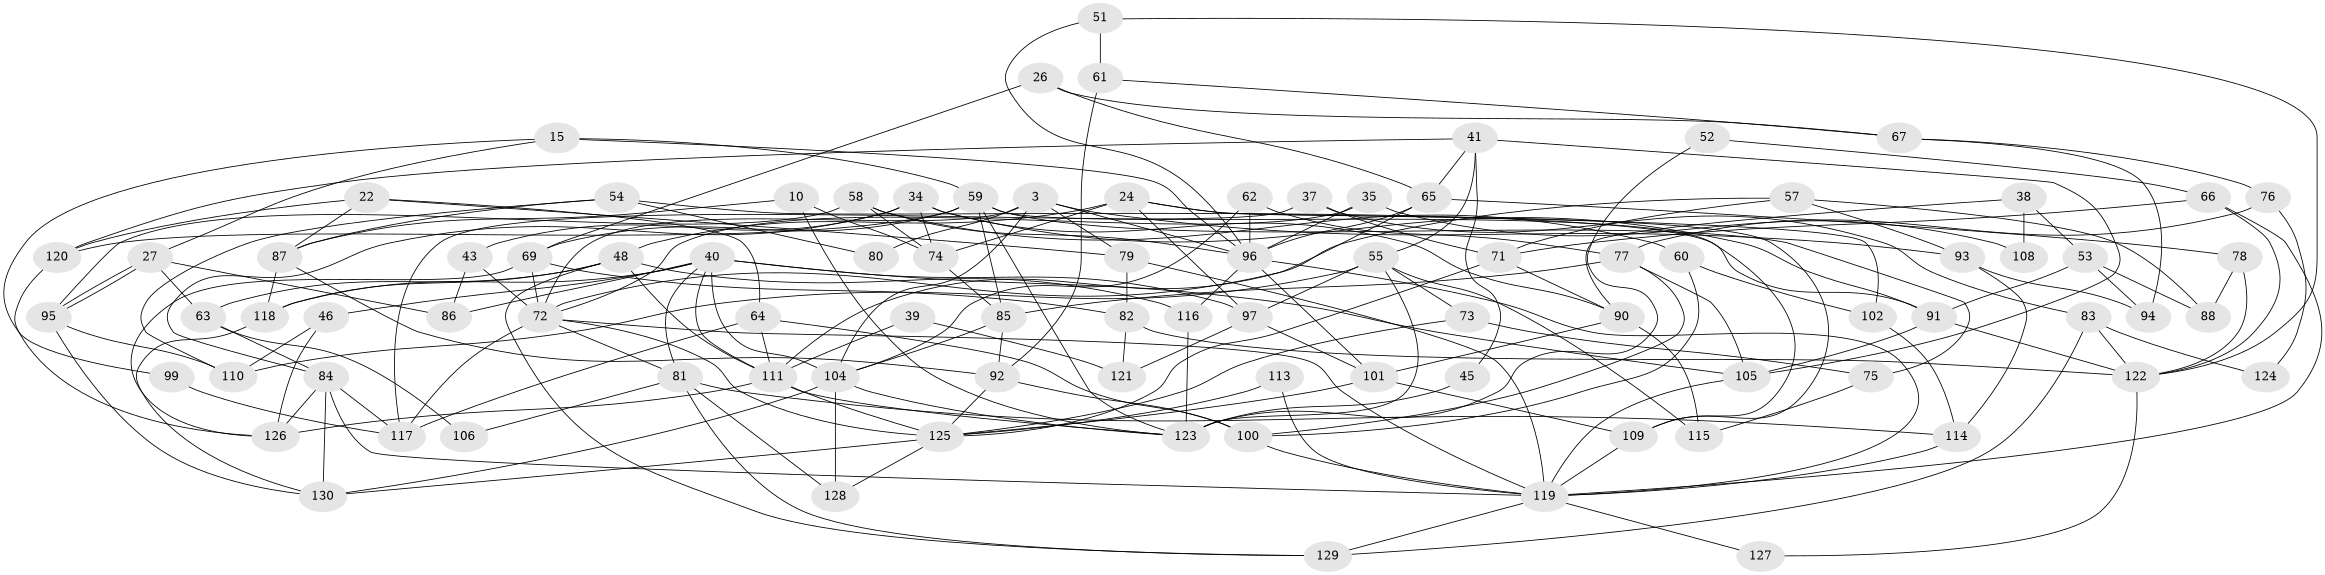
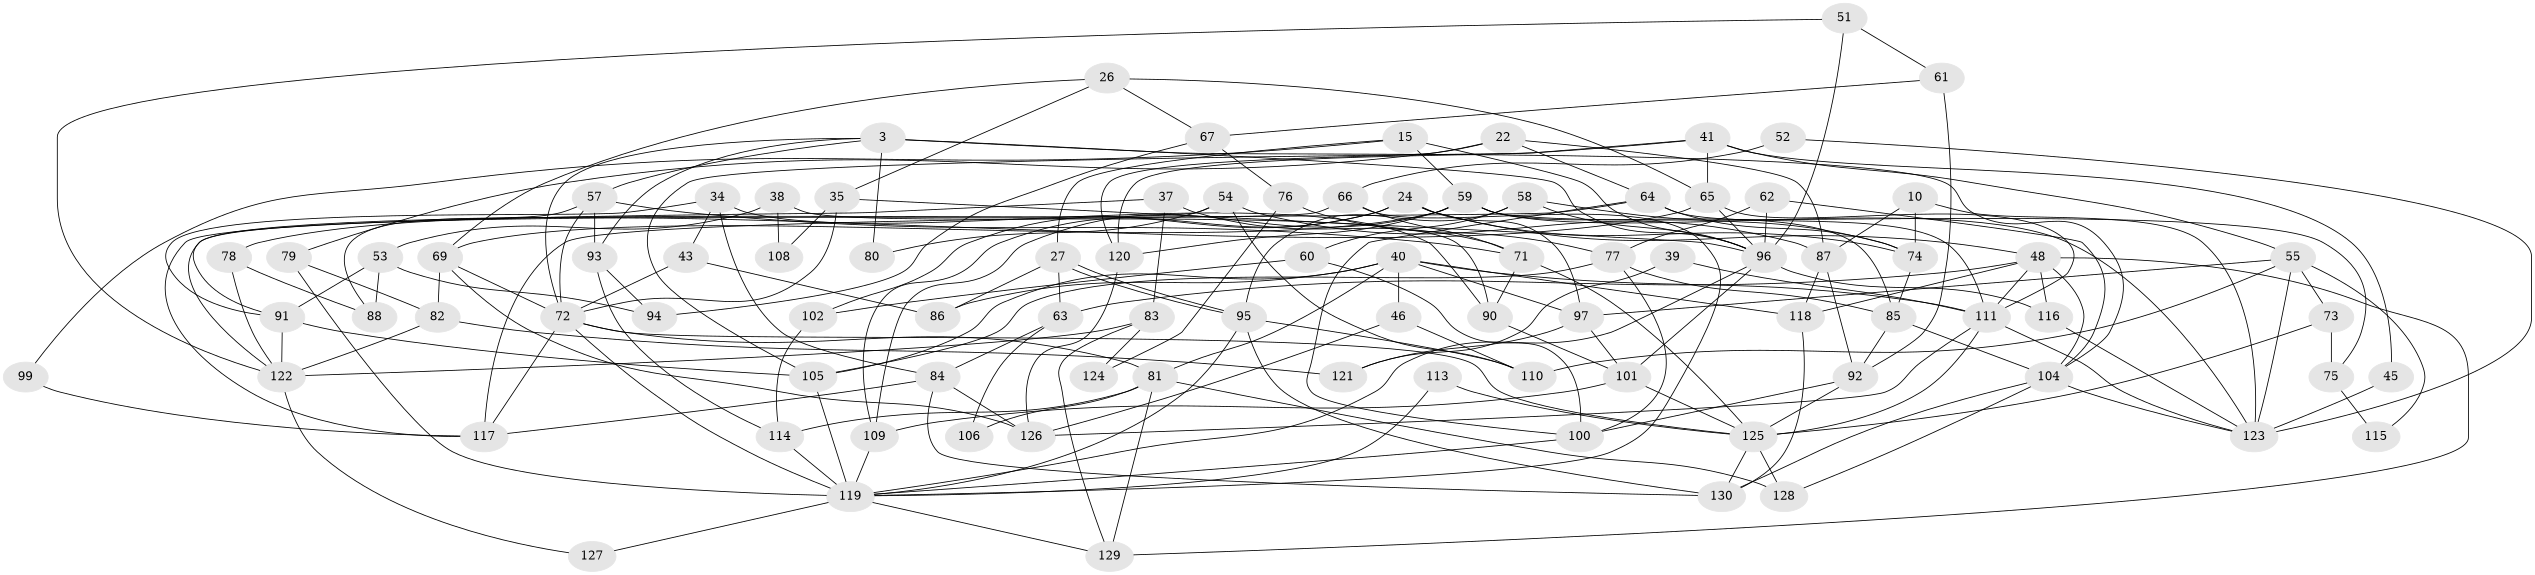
none -> (978, 135)
(926, 228) -> (1781, 228)
(1081, 228) -> (767, 153)
(741, 344) -> (2084, 314)
(1686, 374) -> none
(909, 478) -> (1084, 448)
